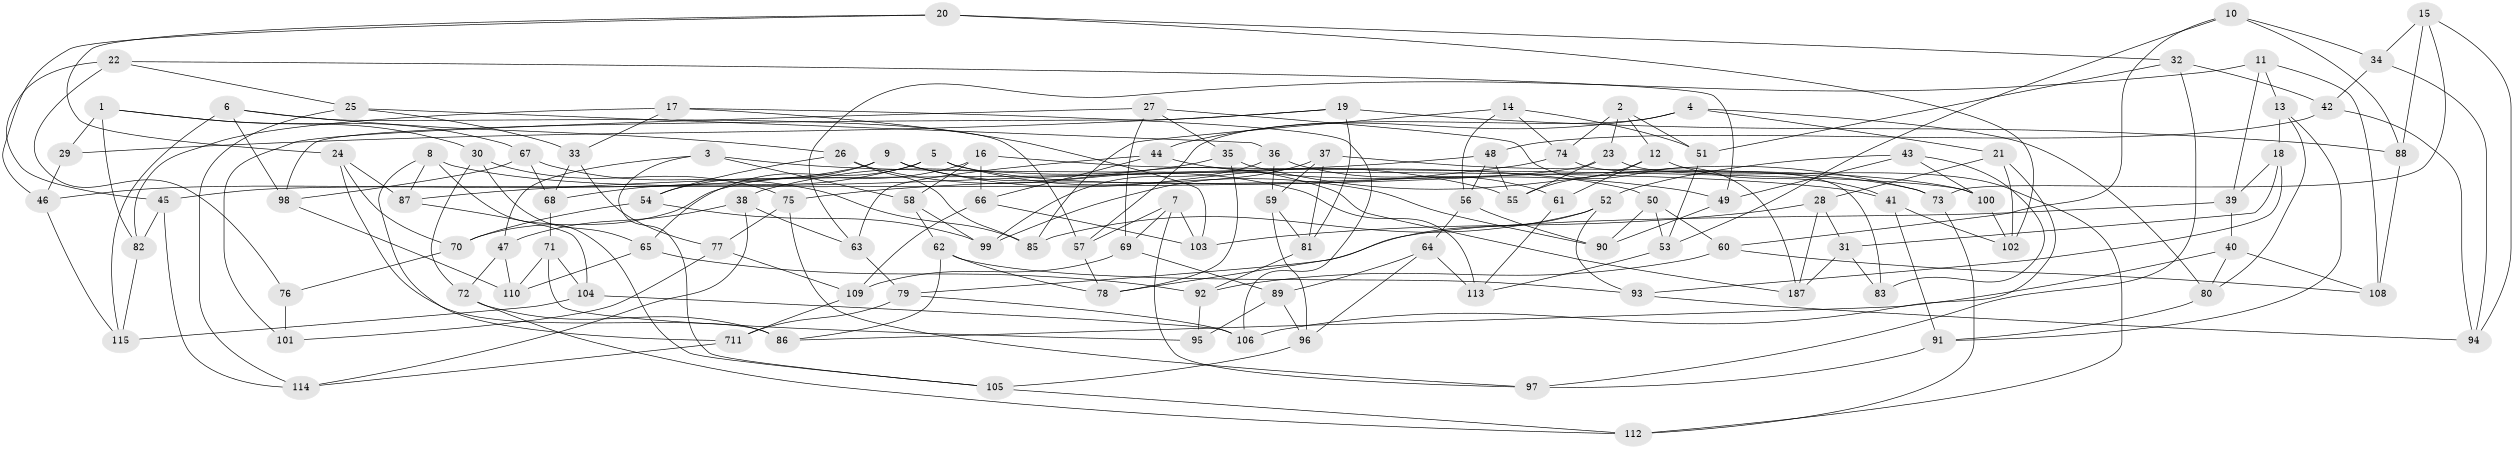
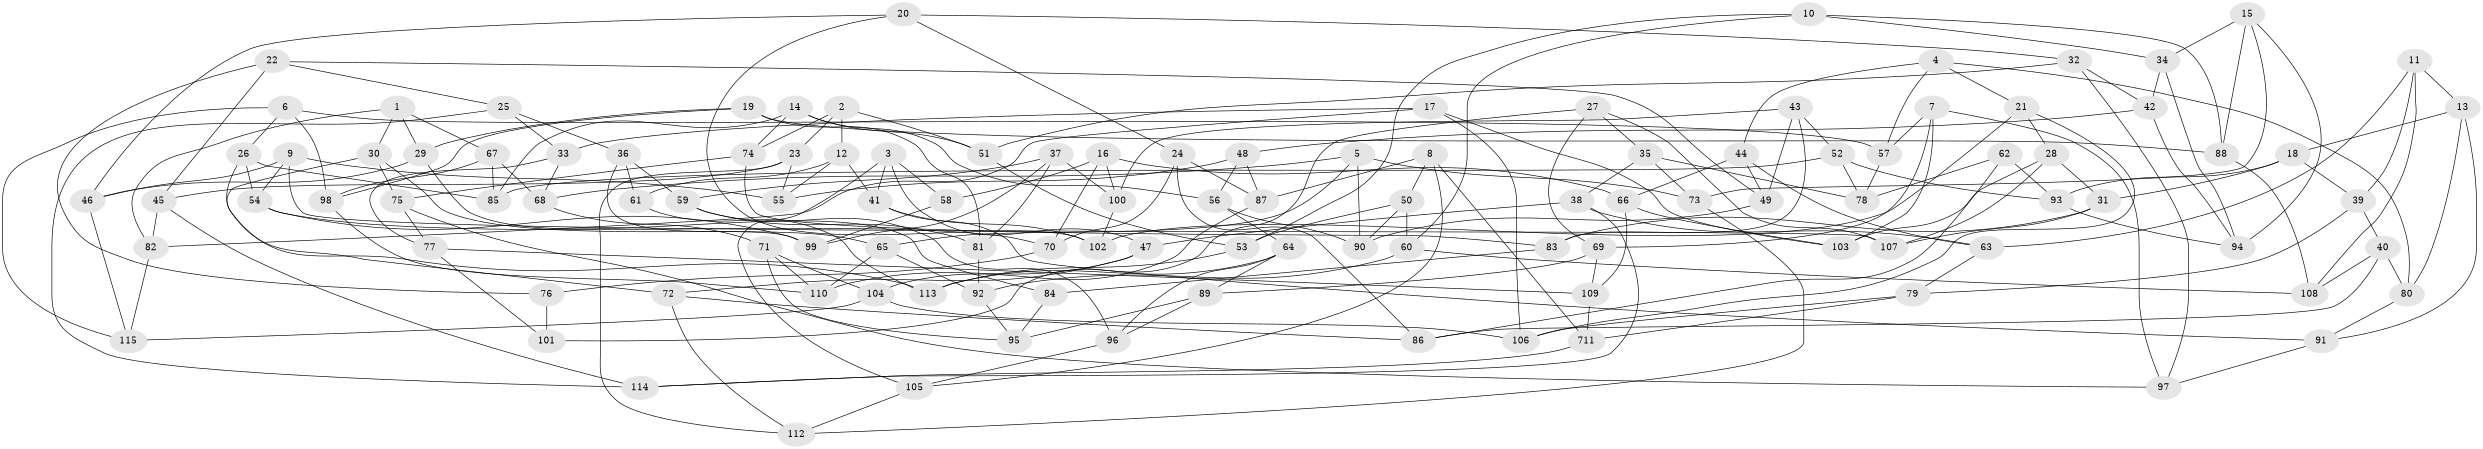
(925, 224) -> none
none -> (1050, 294)
(1797, 294) -> (1889, 248)
